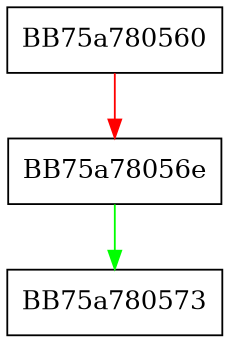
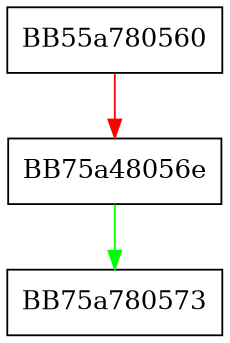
(115, 40) -> (115, 40)
(115, 171) -> (115, 171)
